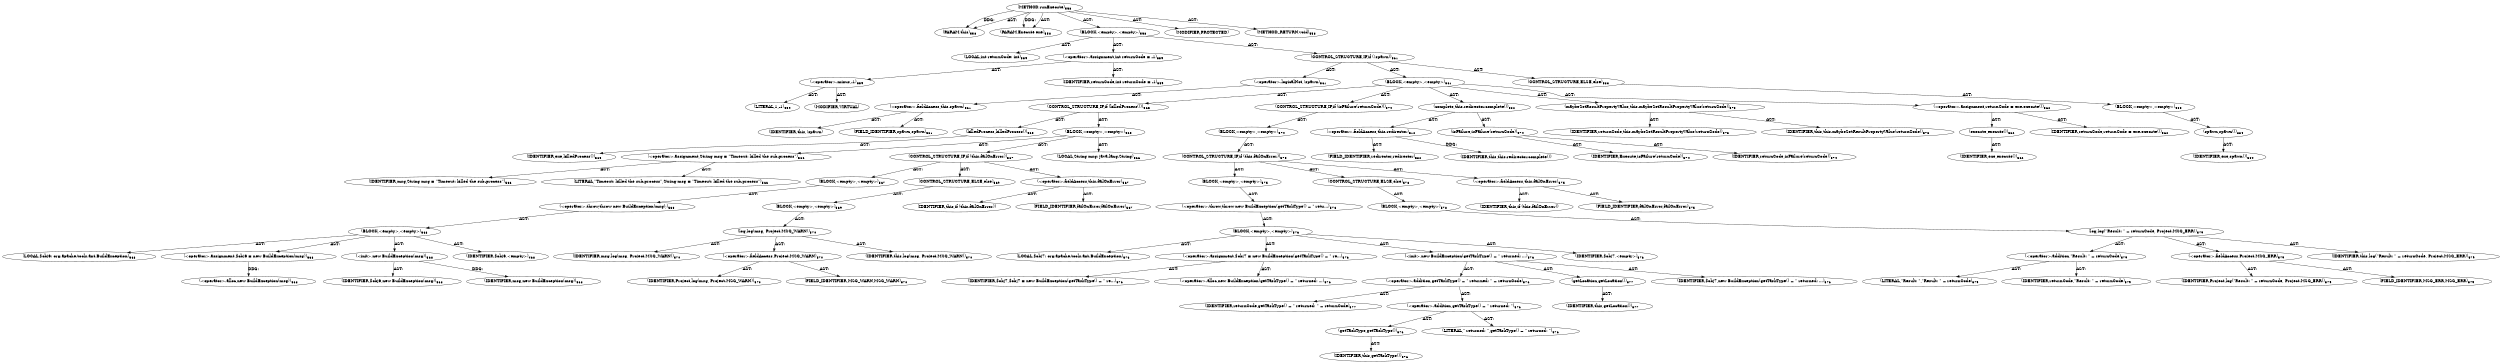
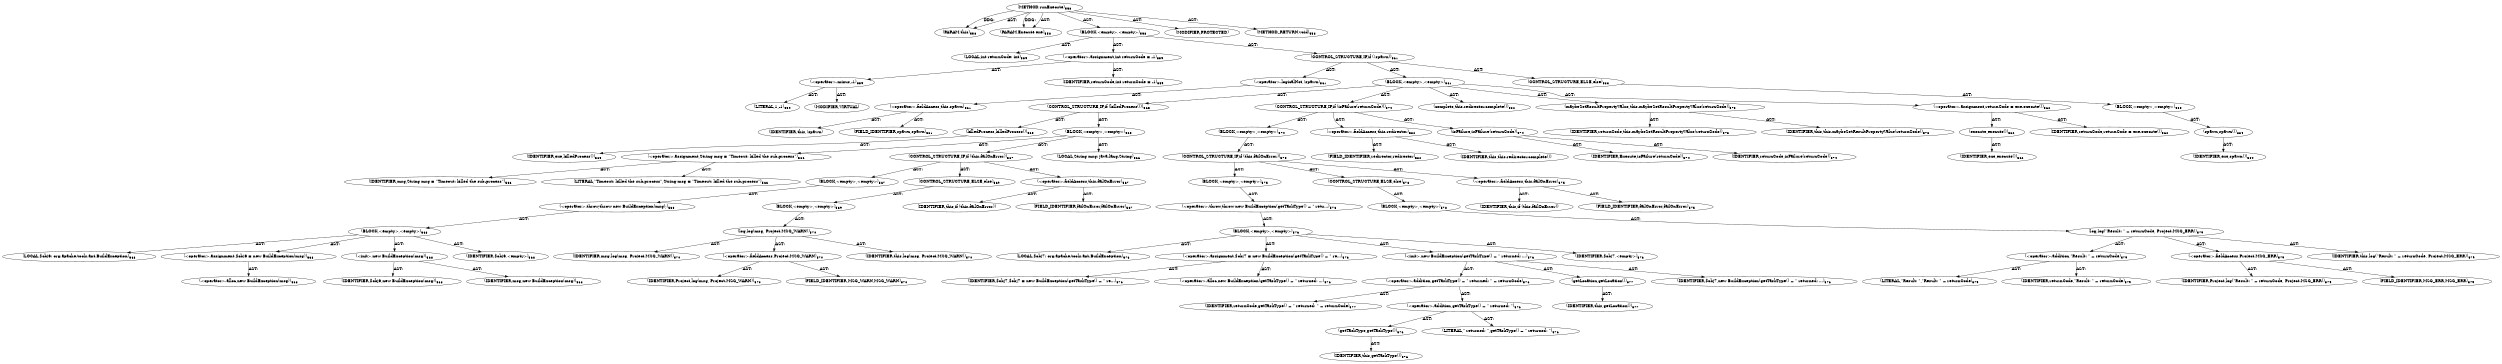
(1480, 118) -> (1402, 122)
(1424, 119) -> (1335, 120)
(1412, 132) -> (1412, 132)
(1452, 145) -> (1452, 145)
(532, 256) -> (532, 256)
(254, 269) -> (254, 269)
(478, 269) -> (478, 269)
